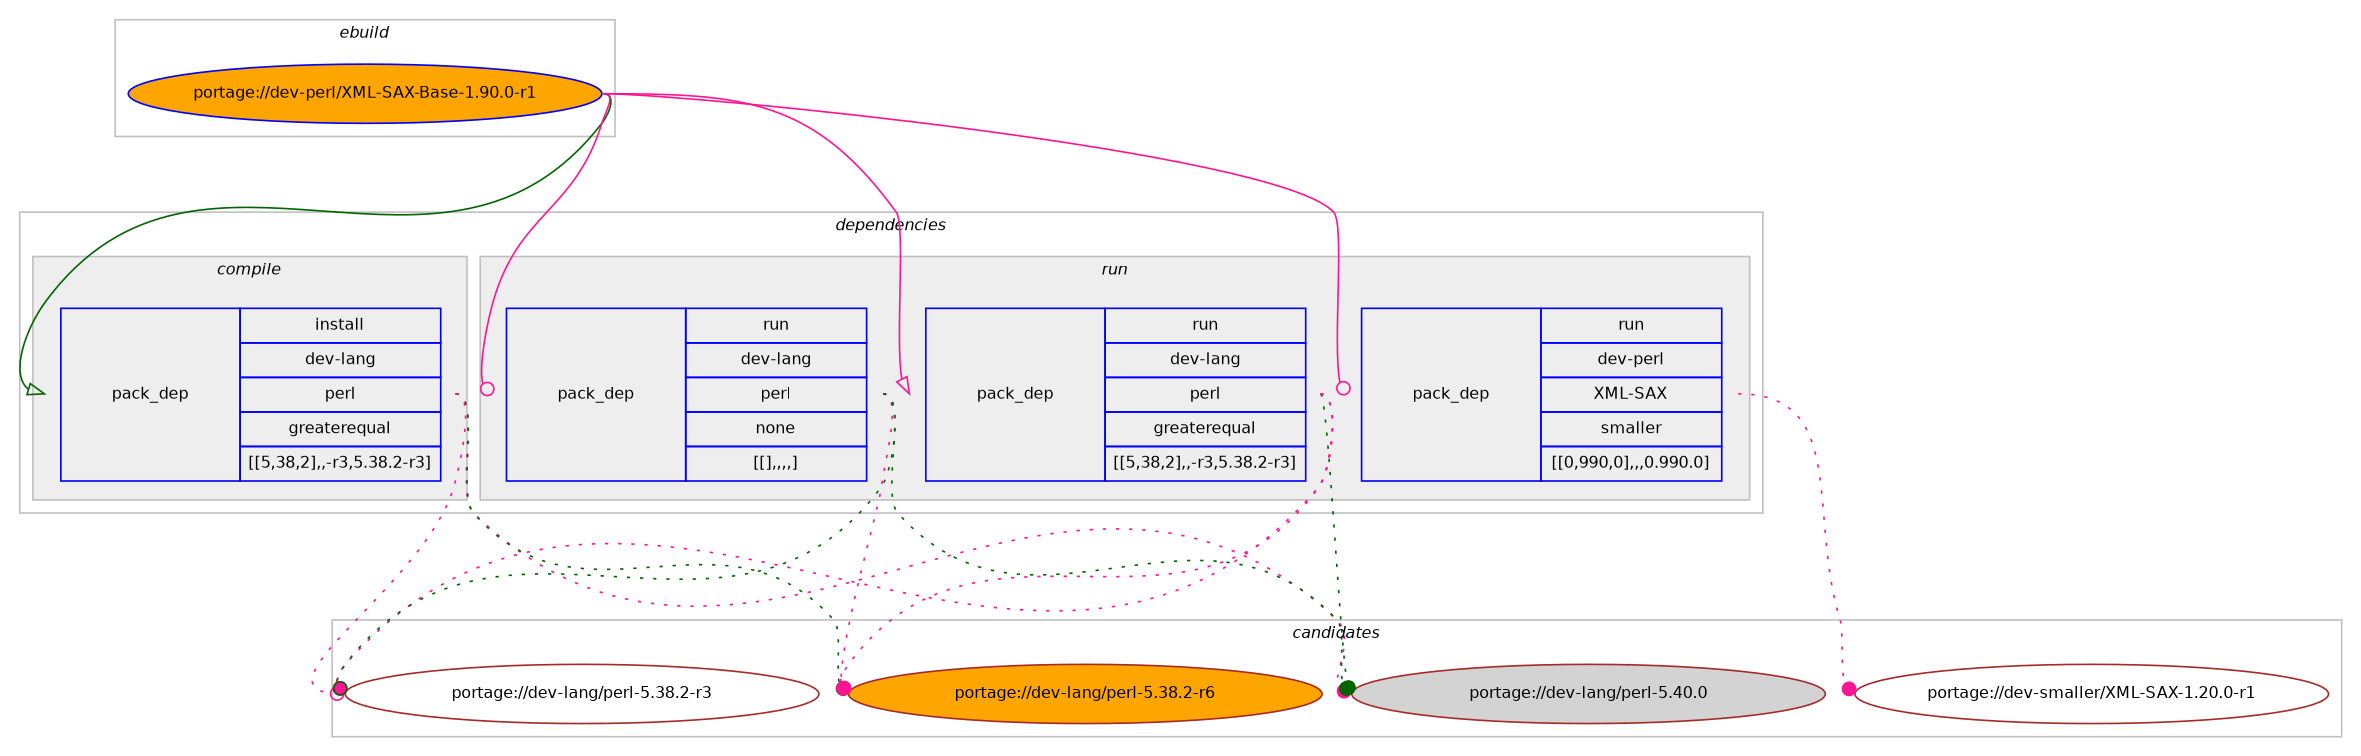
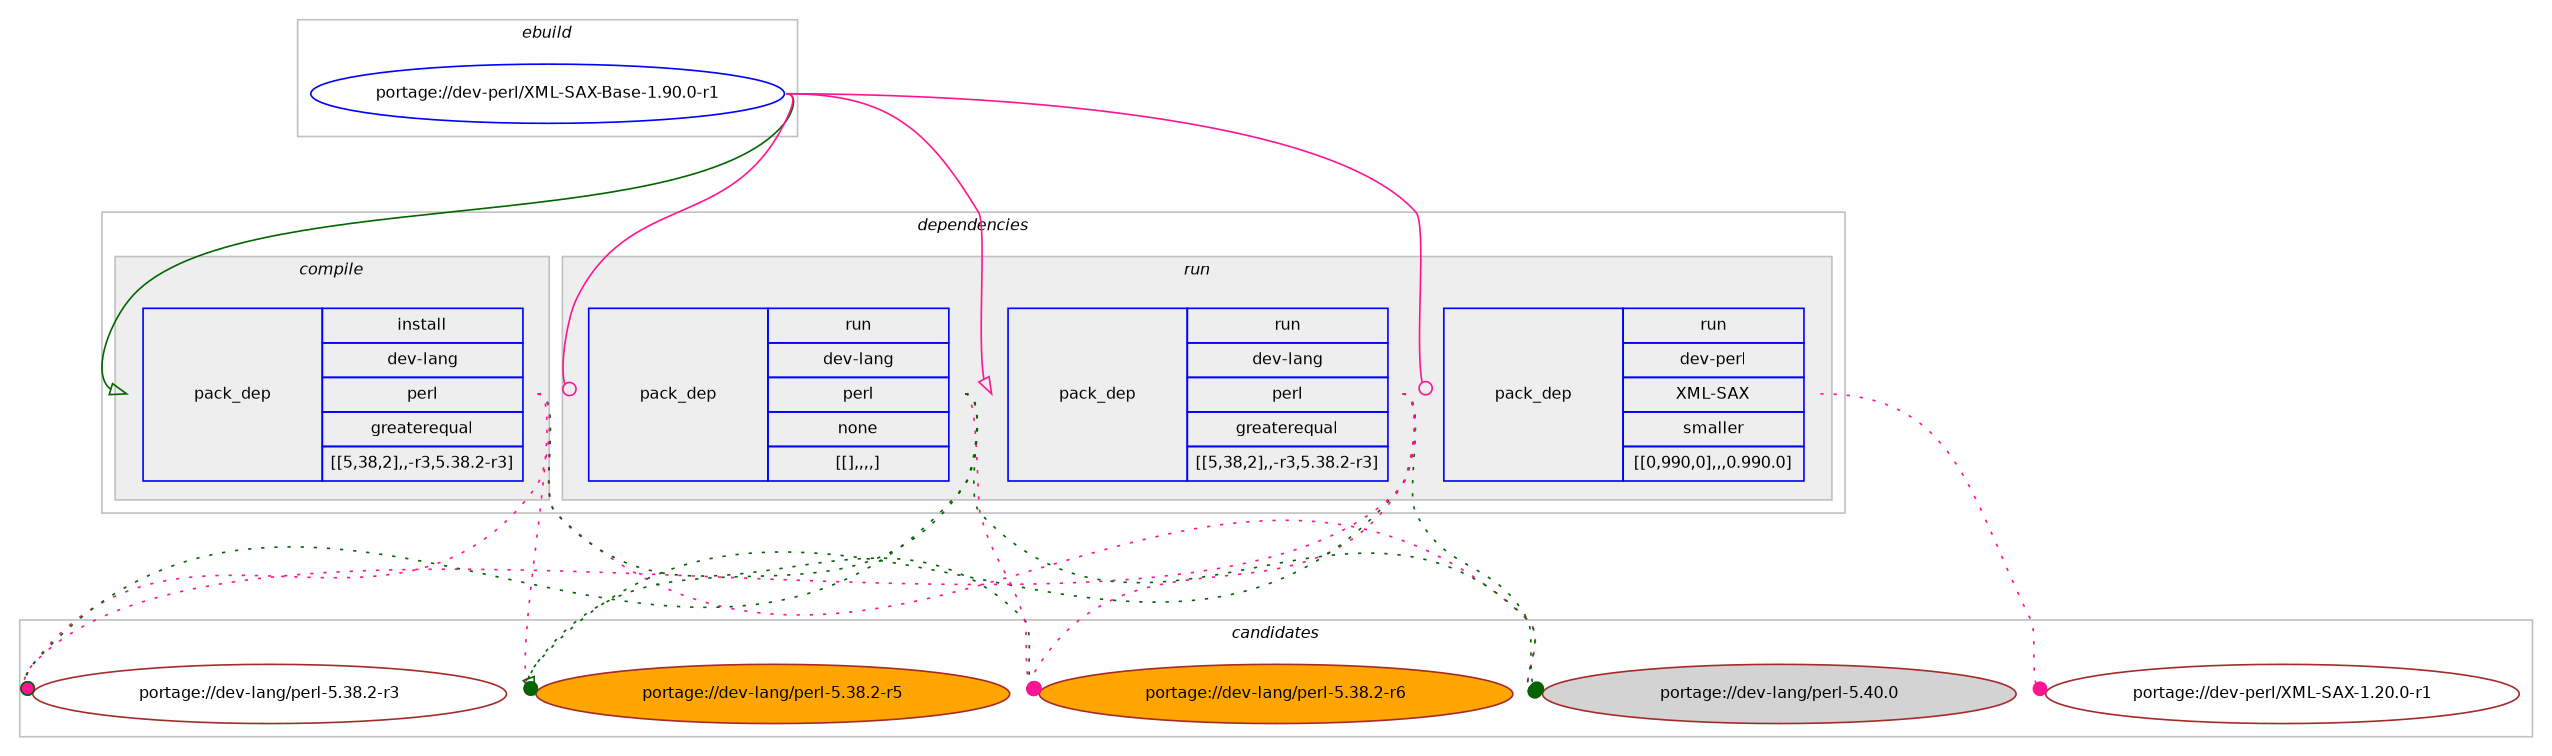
(365, 94) -> (548, 94)
none -> (773, 694)
(2092, 694) -> (2282, 694)
